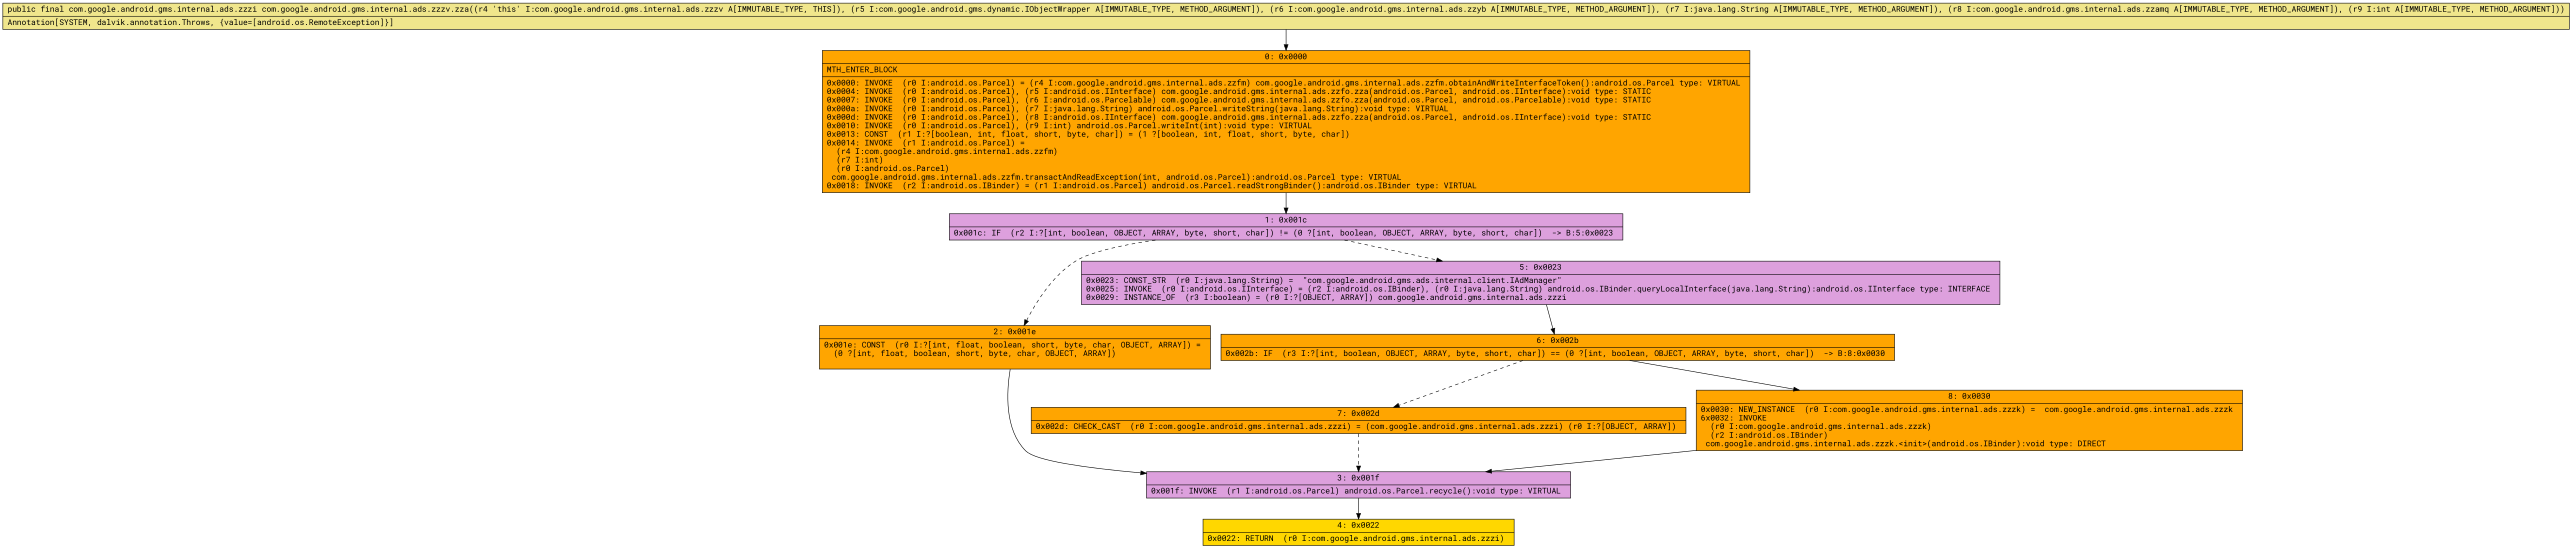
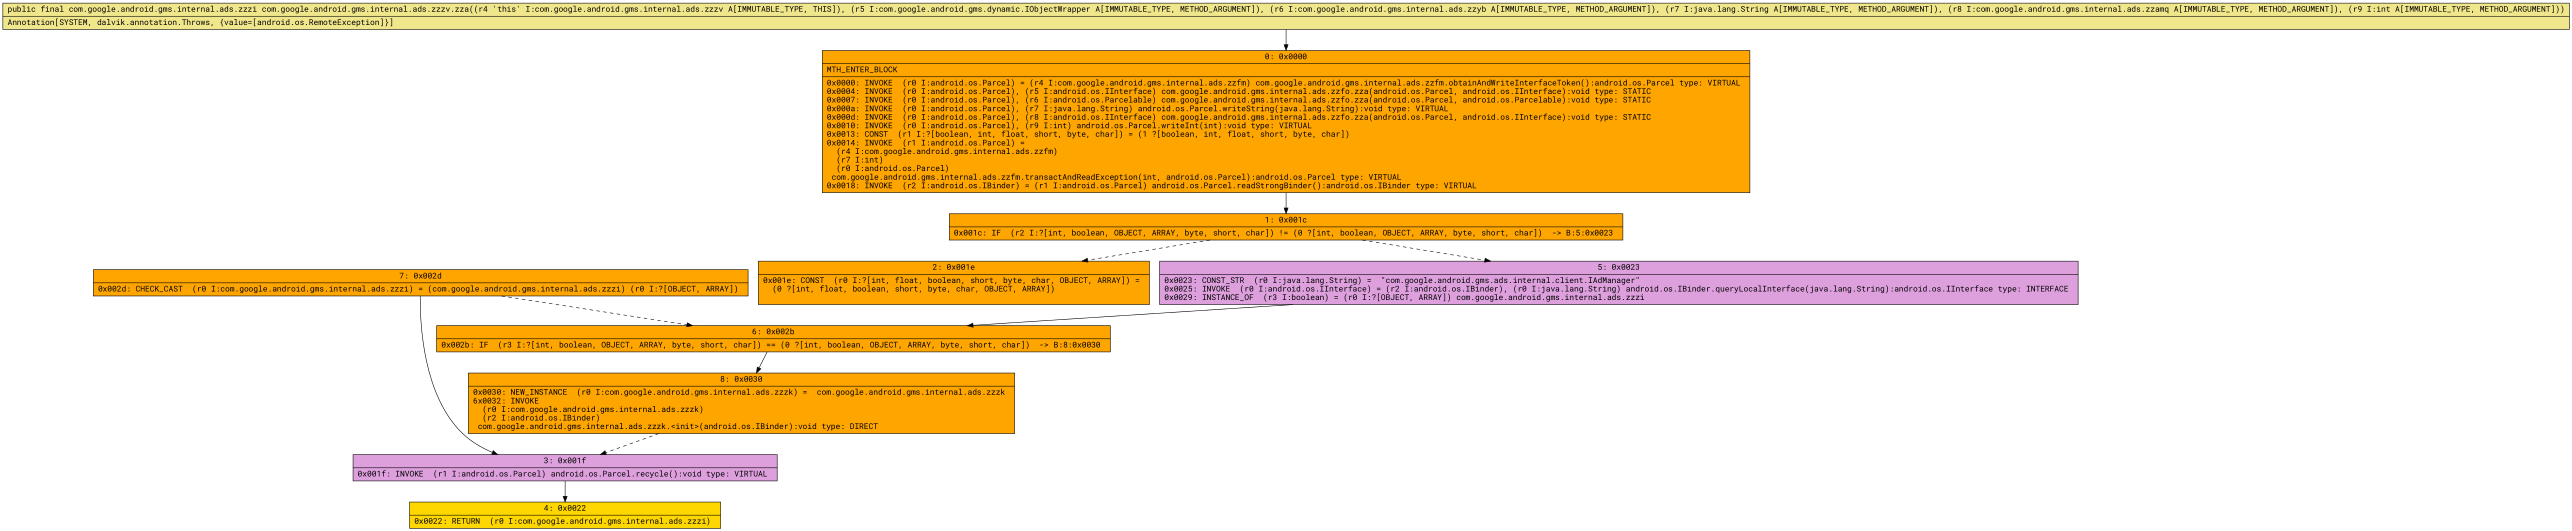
(1286, 227) -> (1286, 227)
(1461, 383) -> (594, 310)
(1359, 450) -> (434, 386)
(1040, 458) -> none
(1594, 461) -> (632, 443)
